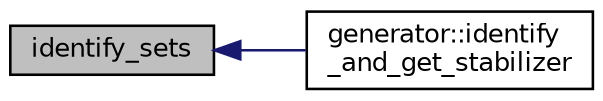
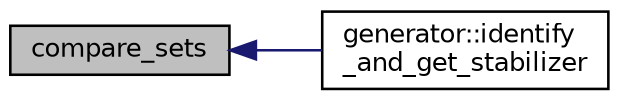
(112, 50) -> (120, 50)
